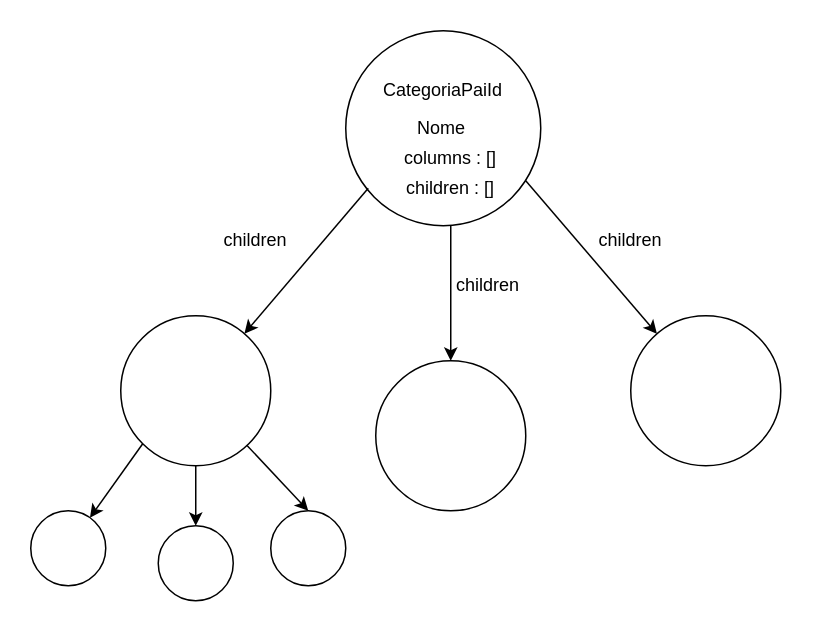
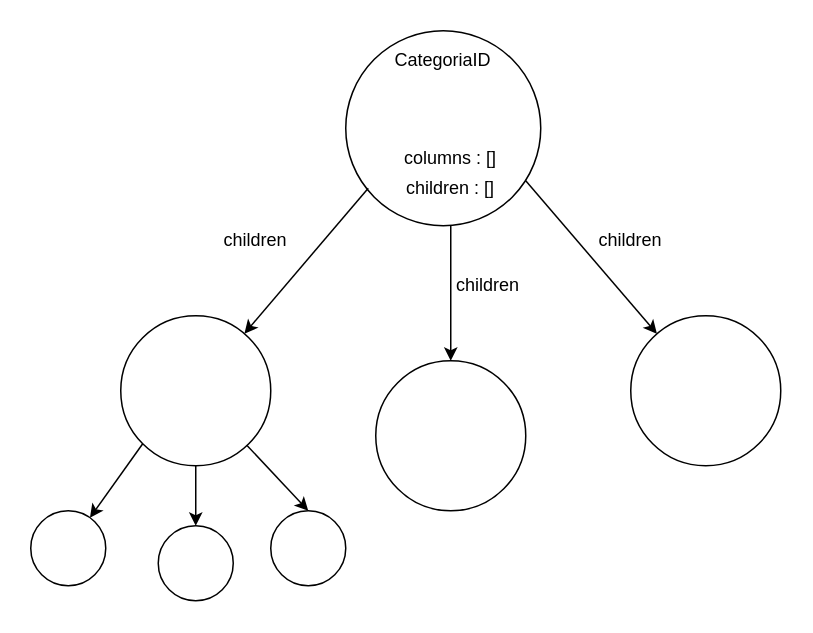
none -> (443, 61)
(443, 91) -> none
(442, 128) -> none
